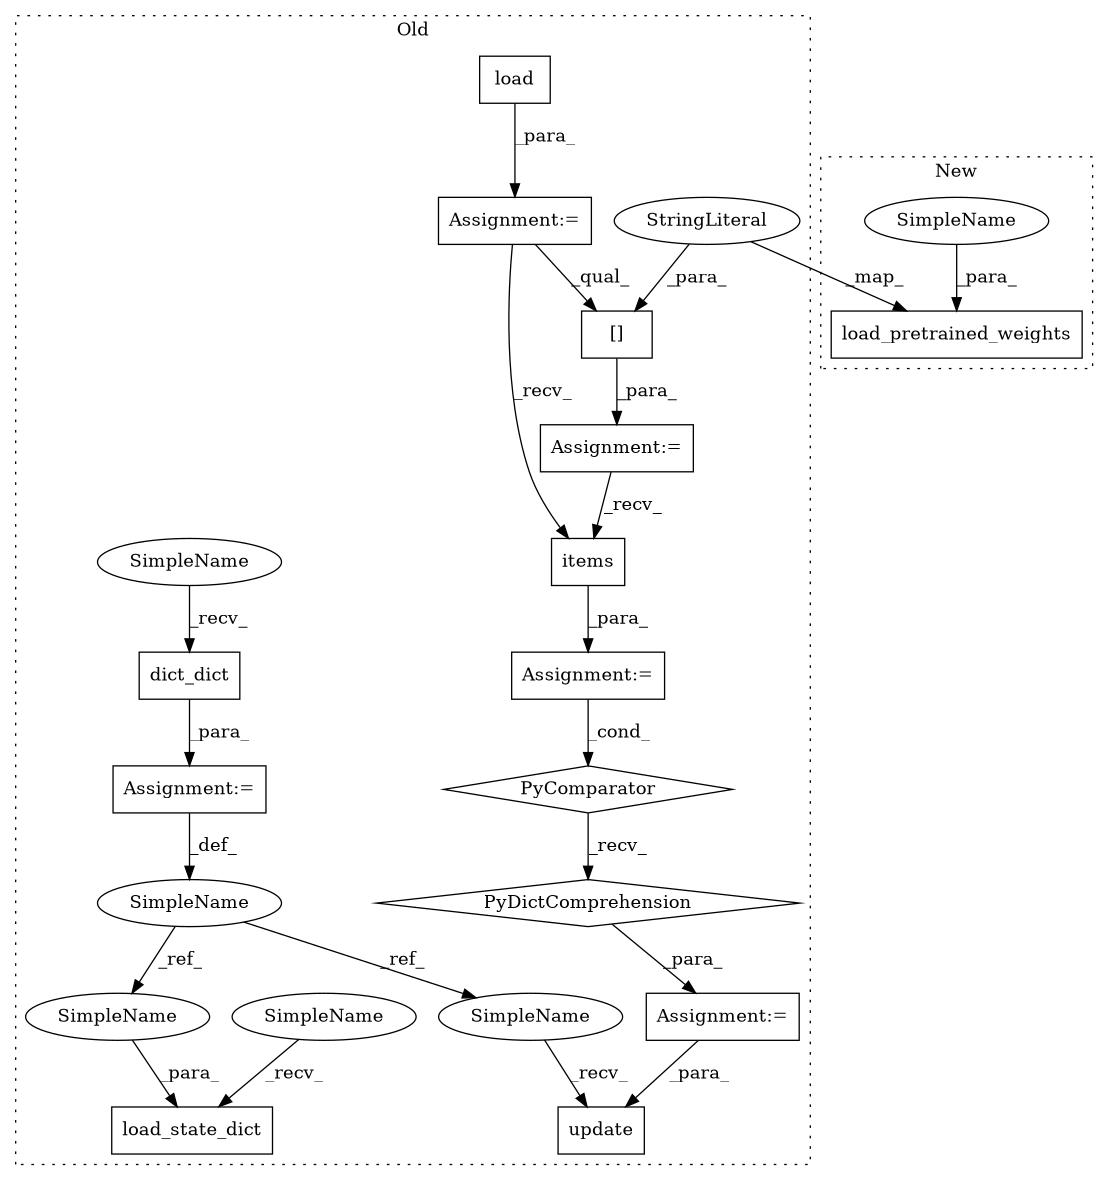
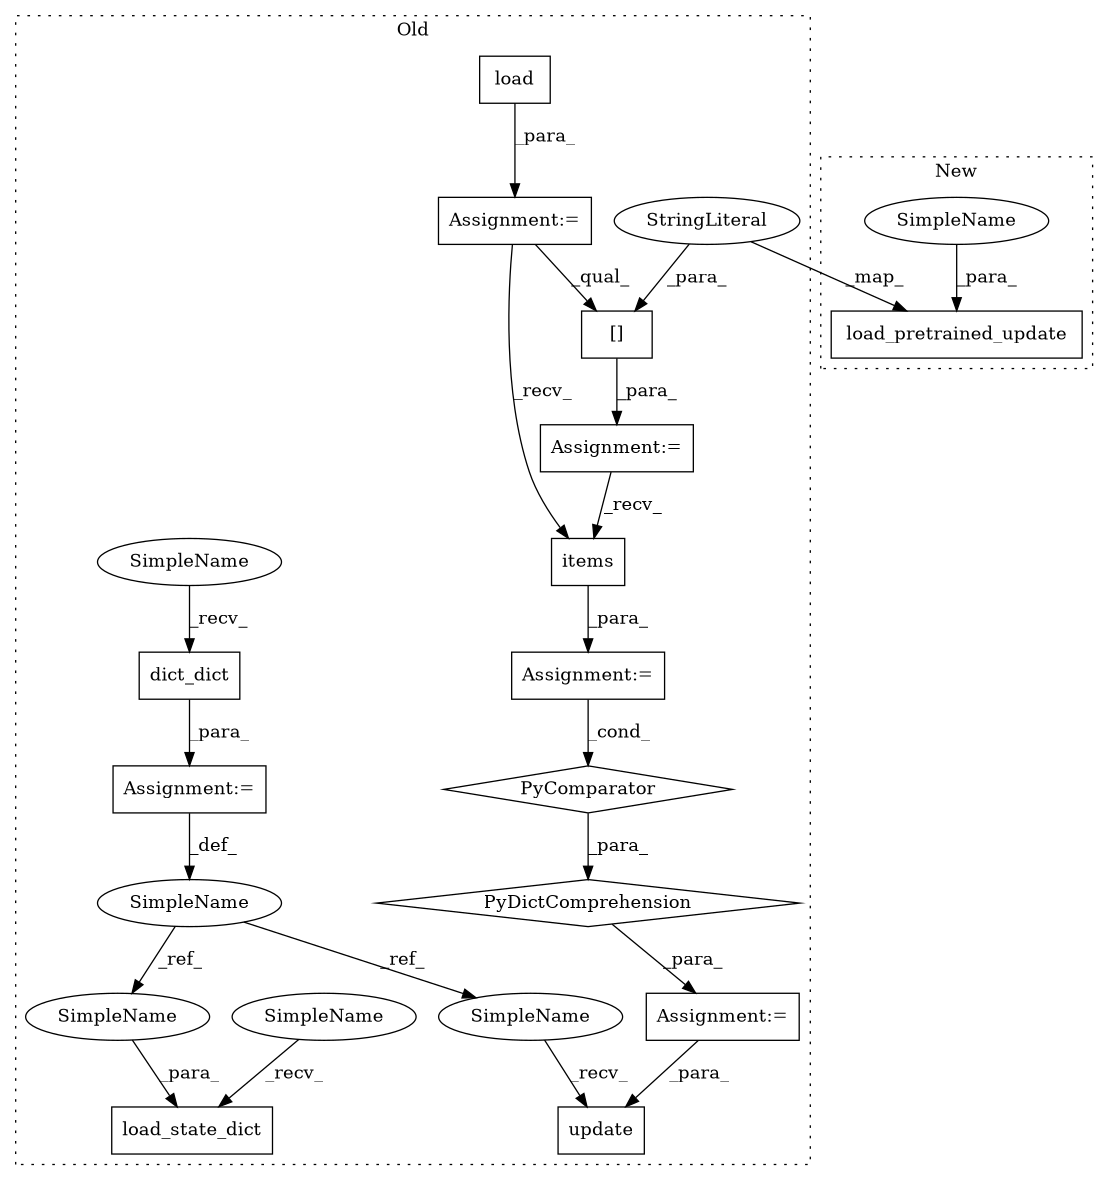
(957, 335) -> (957, 335)
(618, 846) -> (618, 846)
